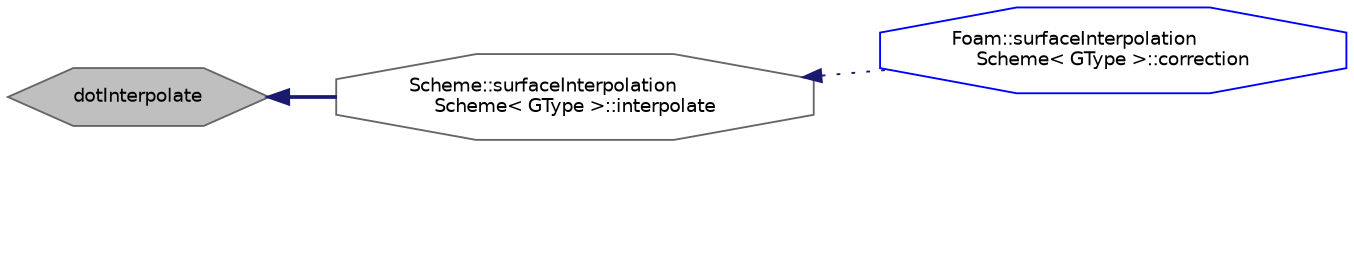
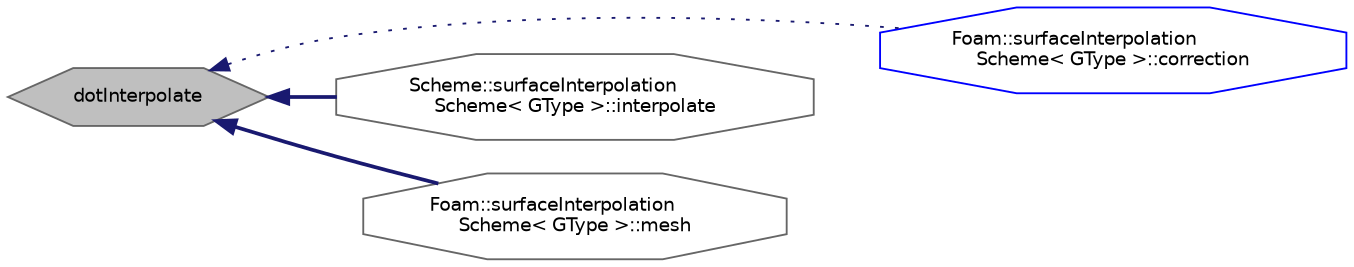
(856, 73) -> (563, 19)
none -> (575, 216)
